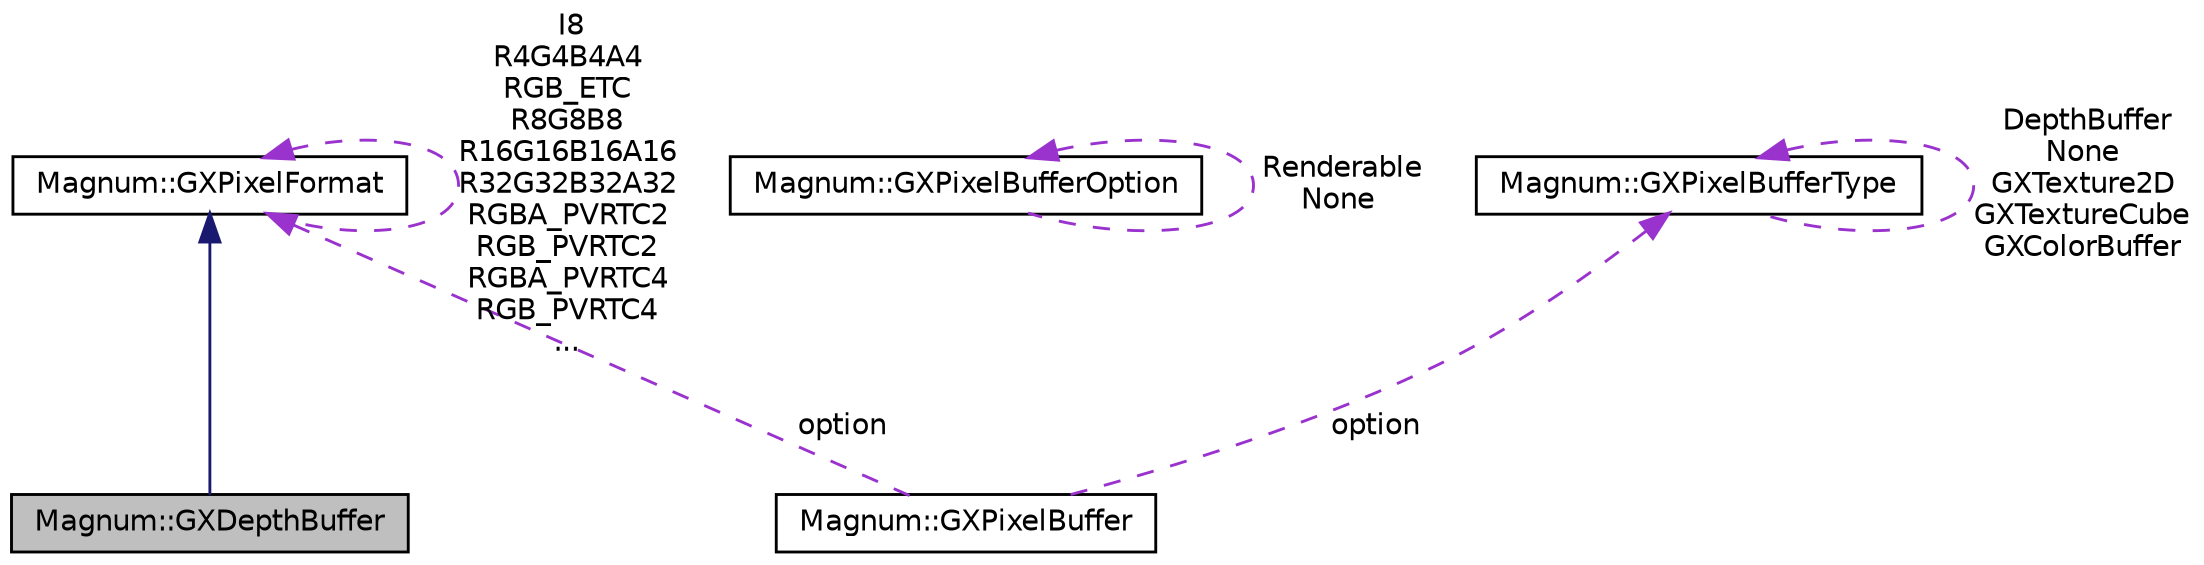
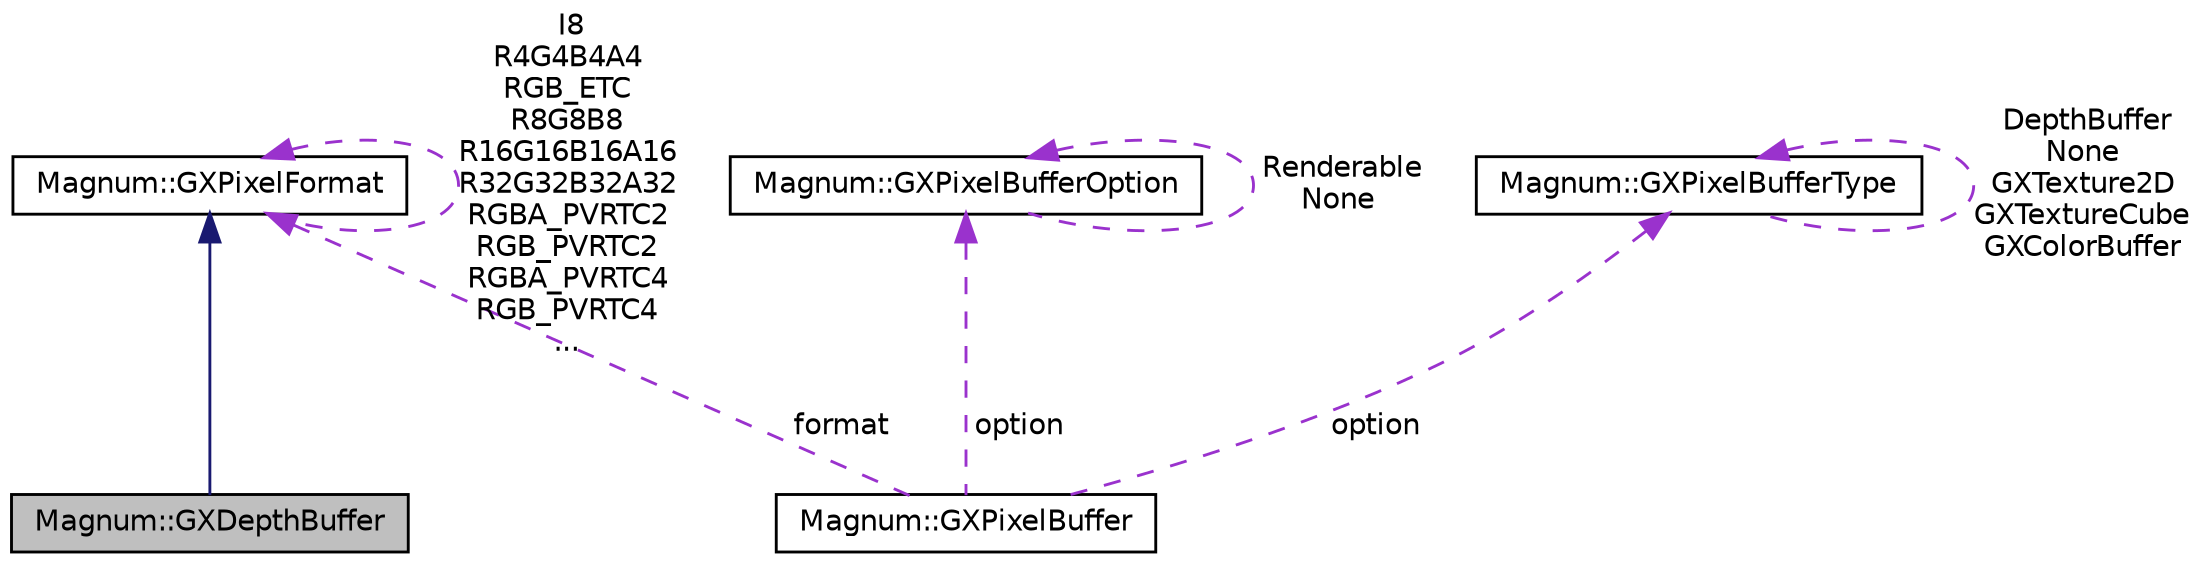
none -> (966, 369)
(838, 427) -> (838, 427)
